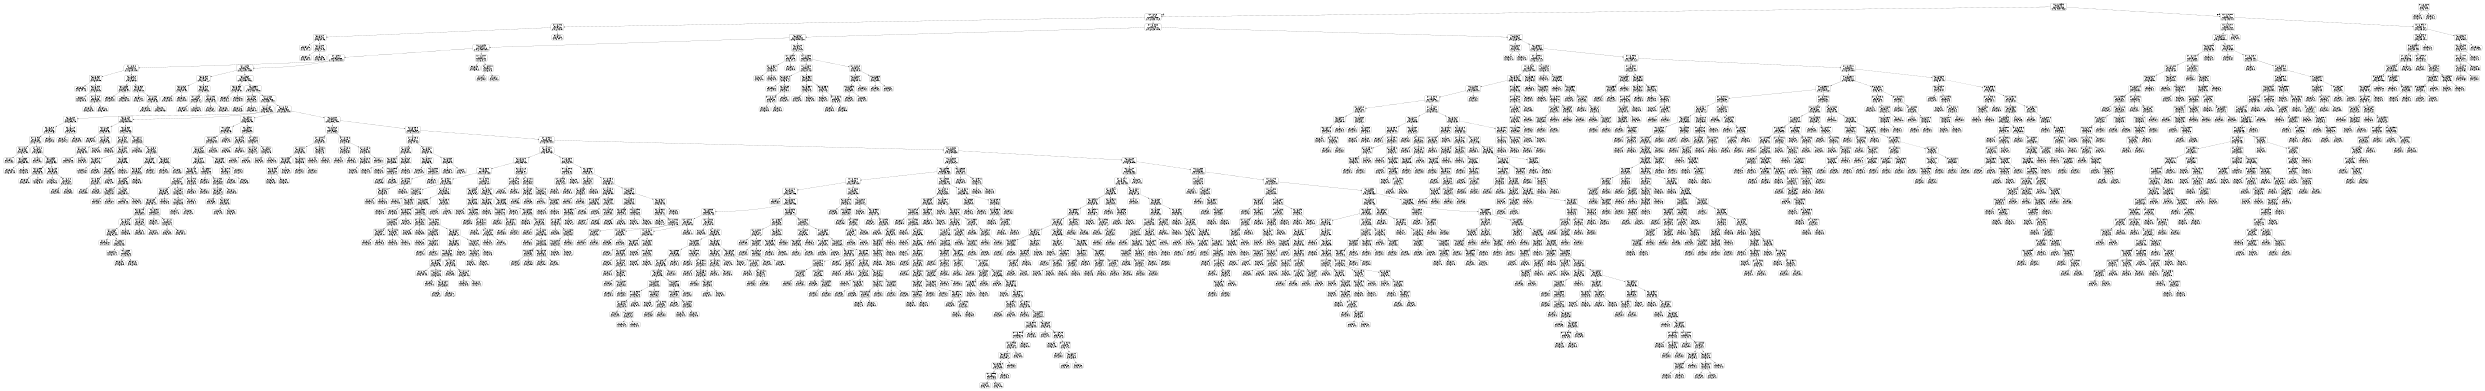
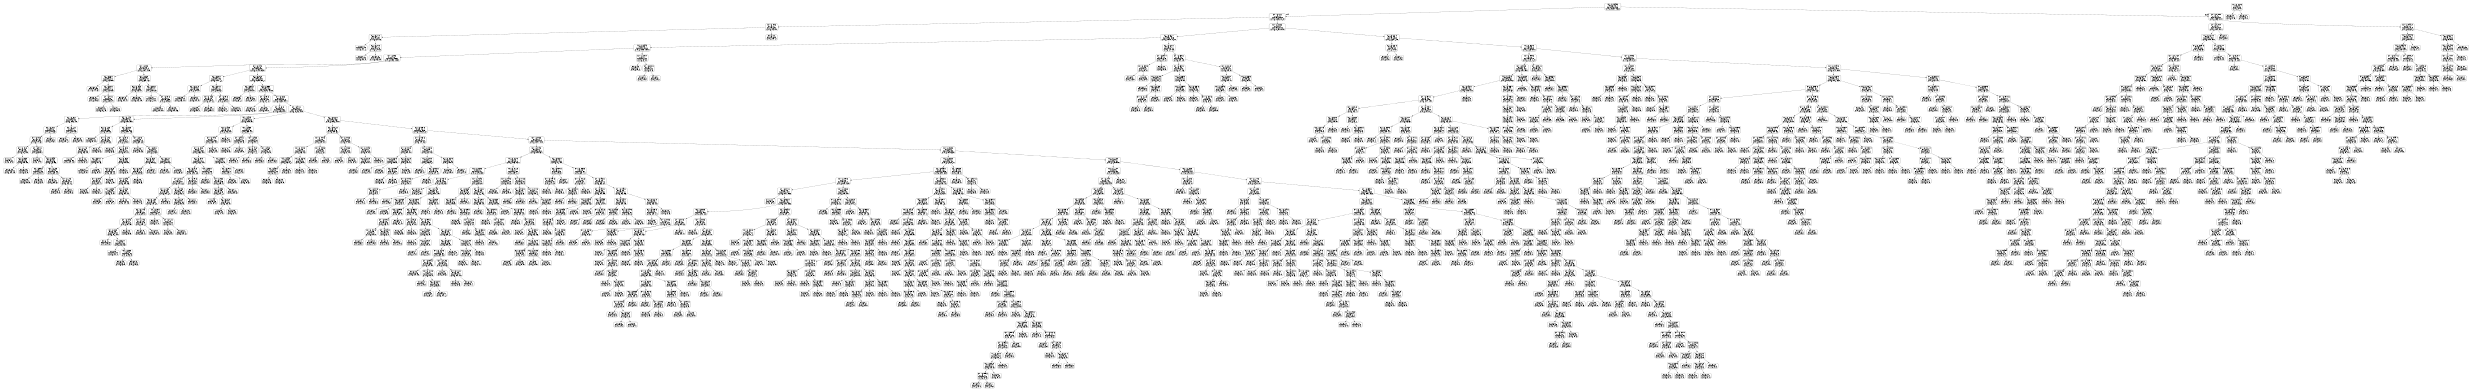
none -> (465, 202)
